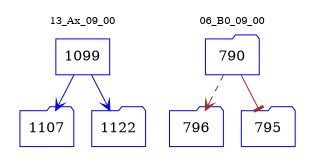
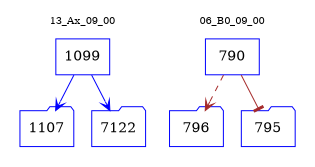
(232, 57) -> (232, 57)
(119, 129) -> (119, 129)
